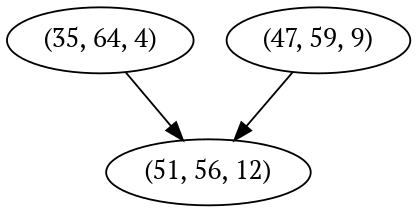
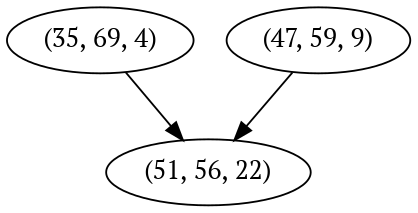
(100, 40) -> (100, 40)
(208, 172) -> (208, 172)
